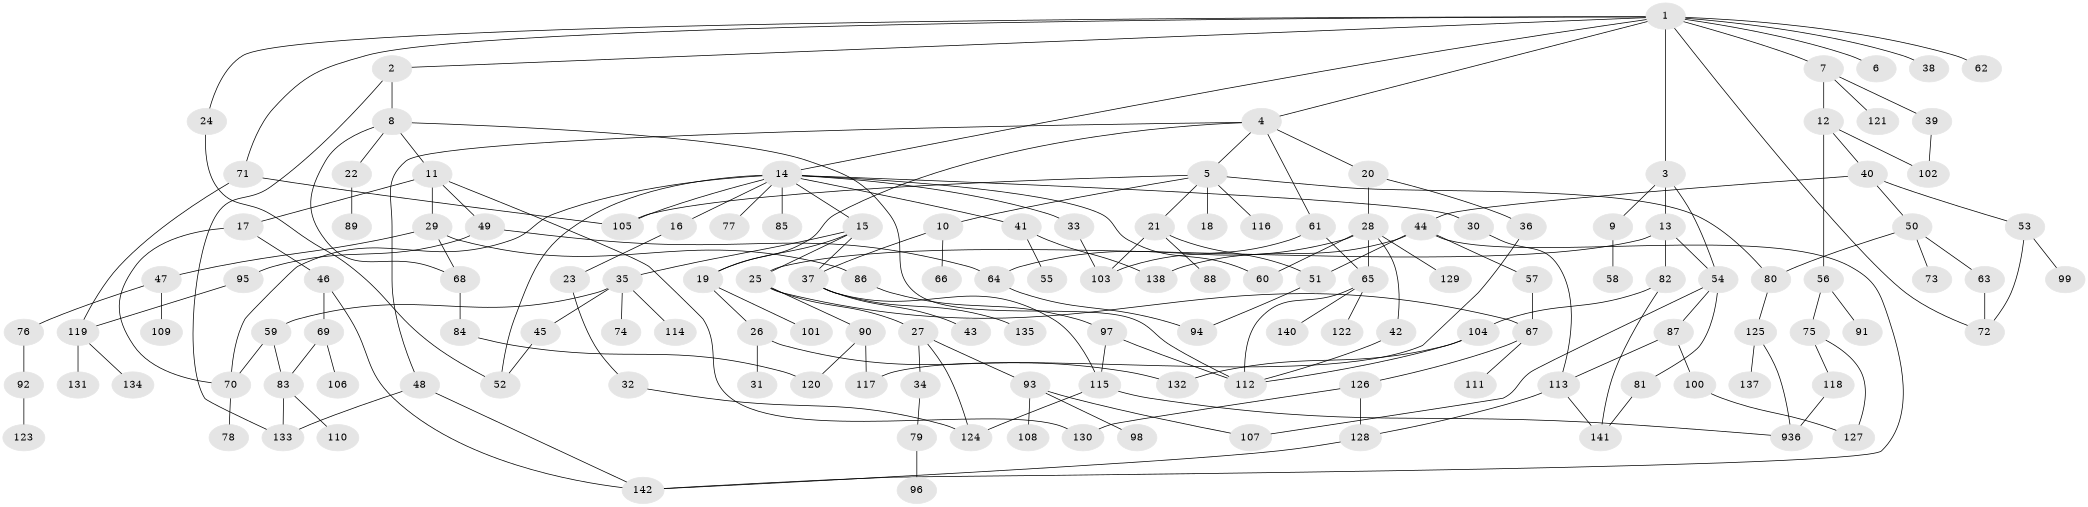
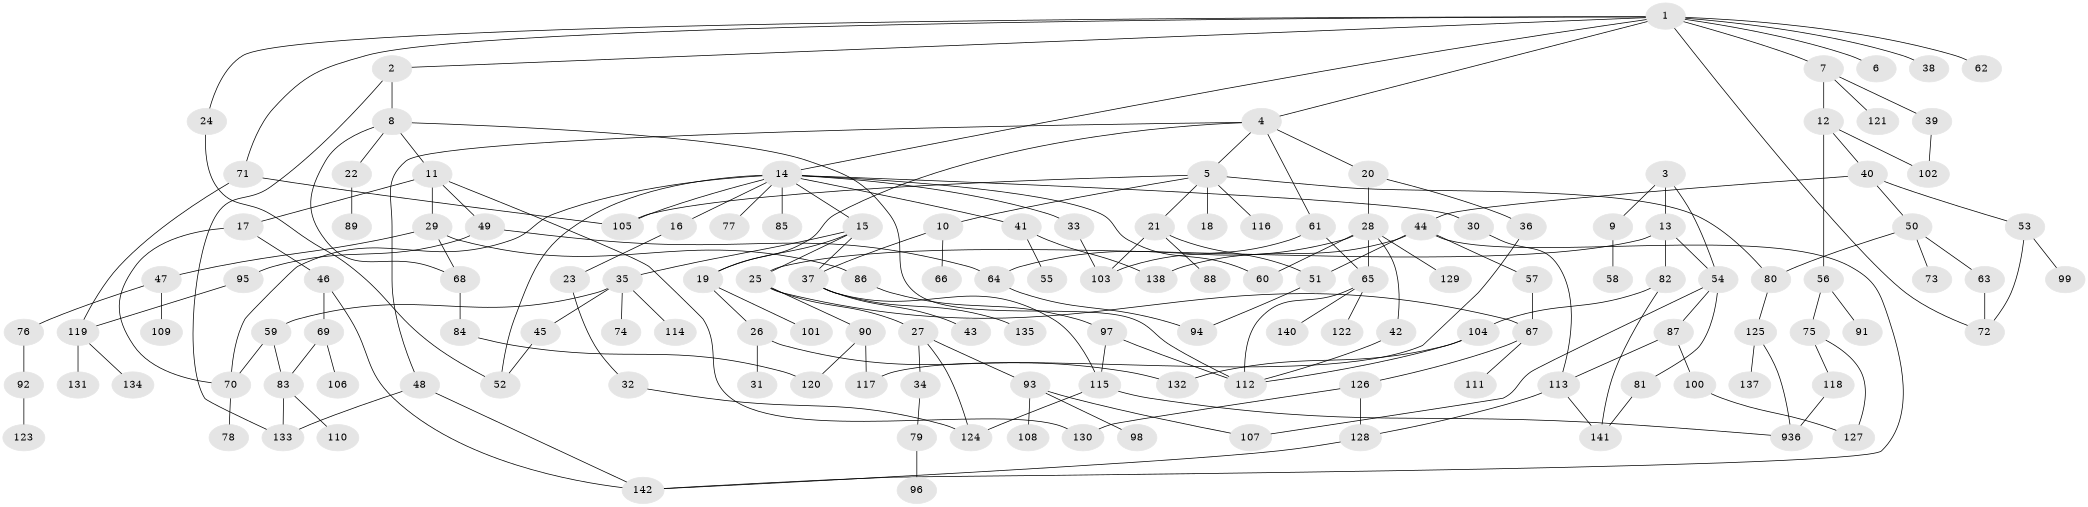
(1666, 95) -> none
